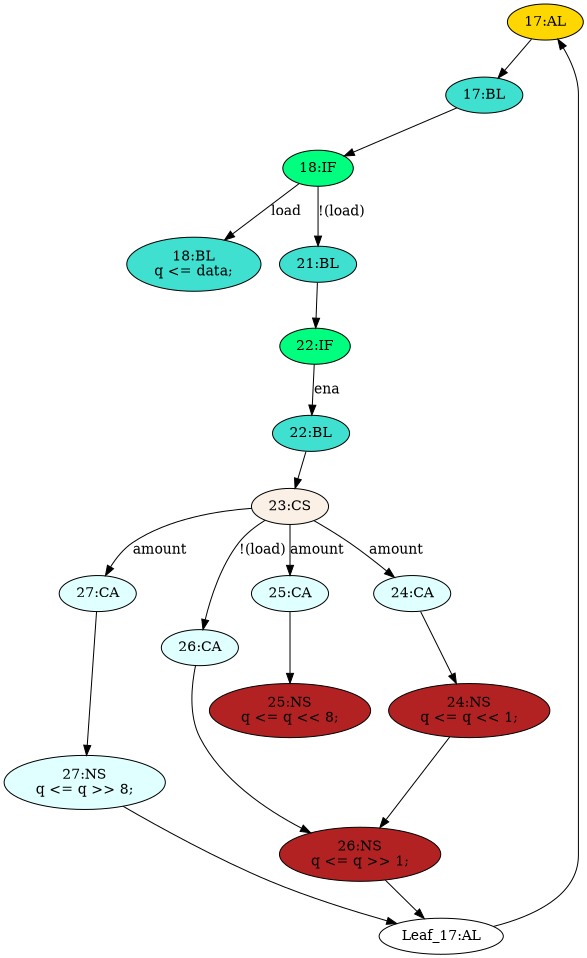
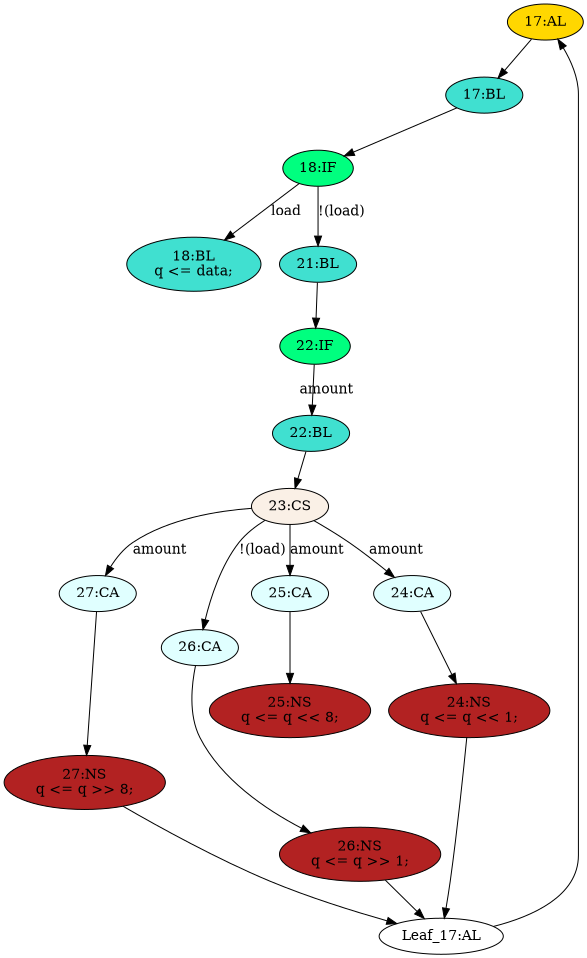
(327, 390) -> (327, 390)
(418, 778) -> (458, 823)
(85, 782) -> (85, 782)
